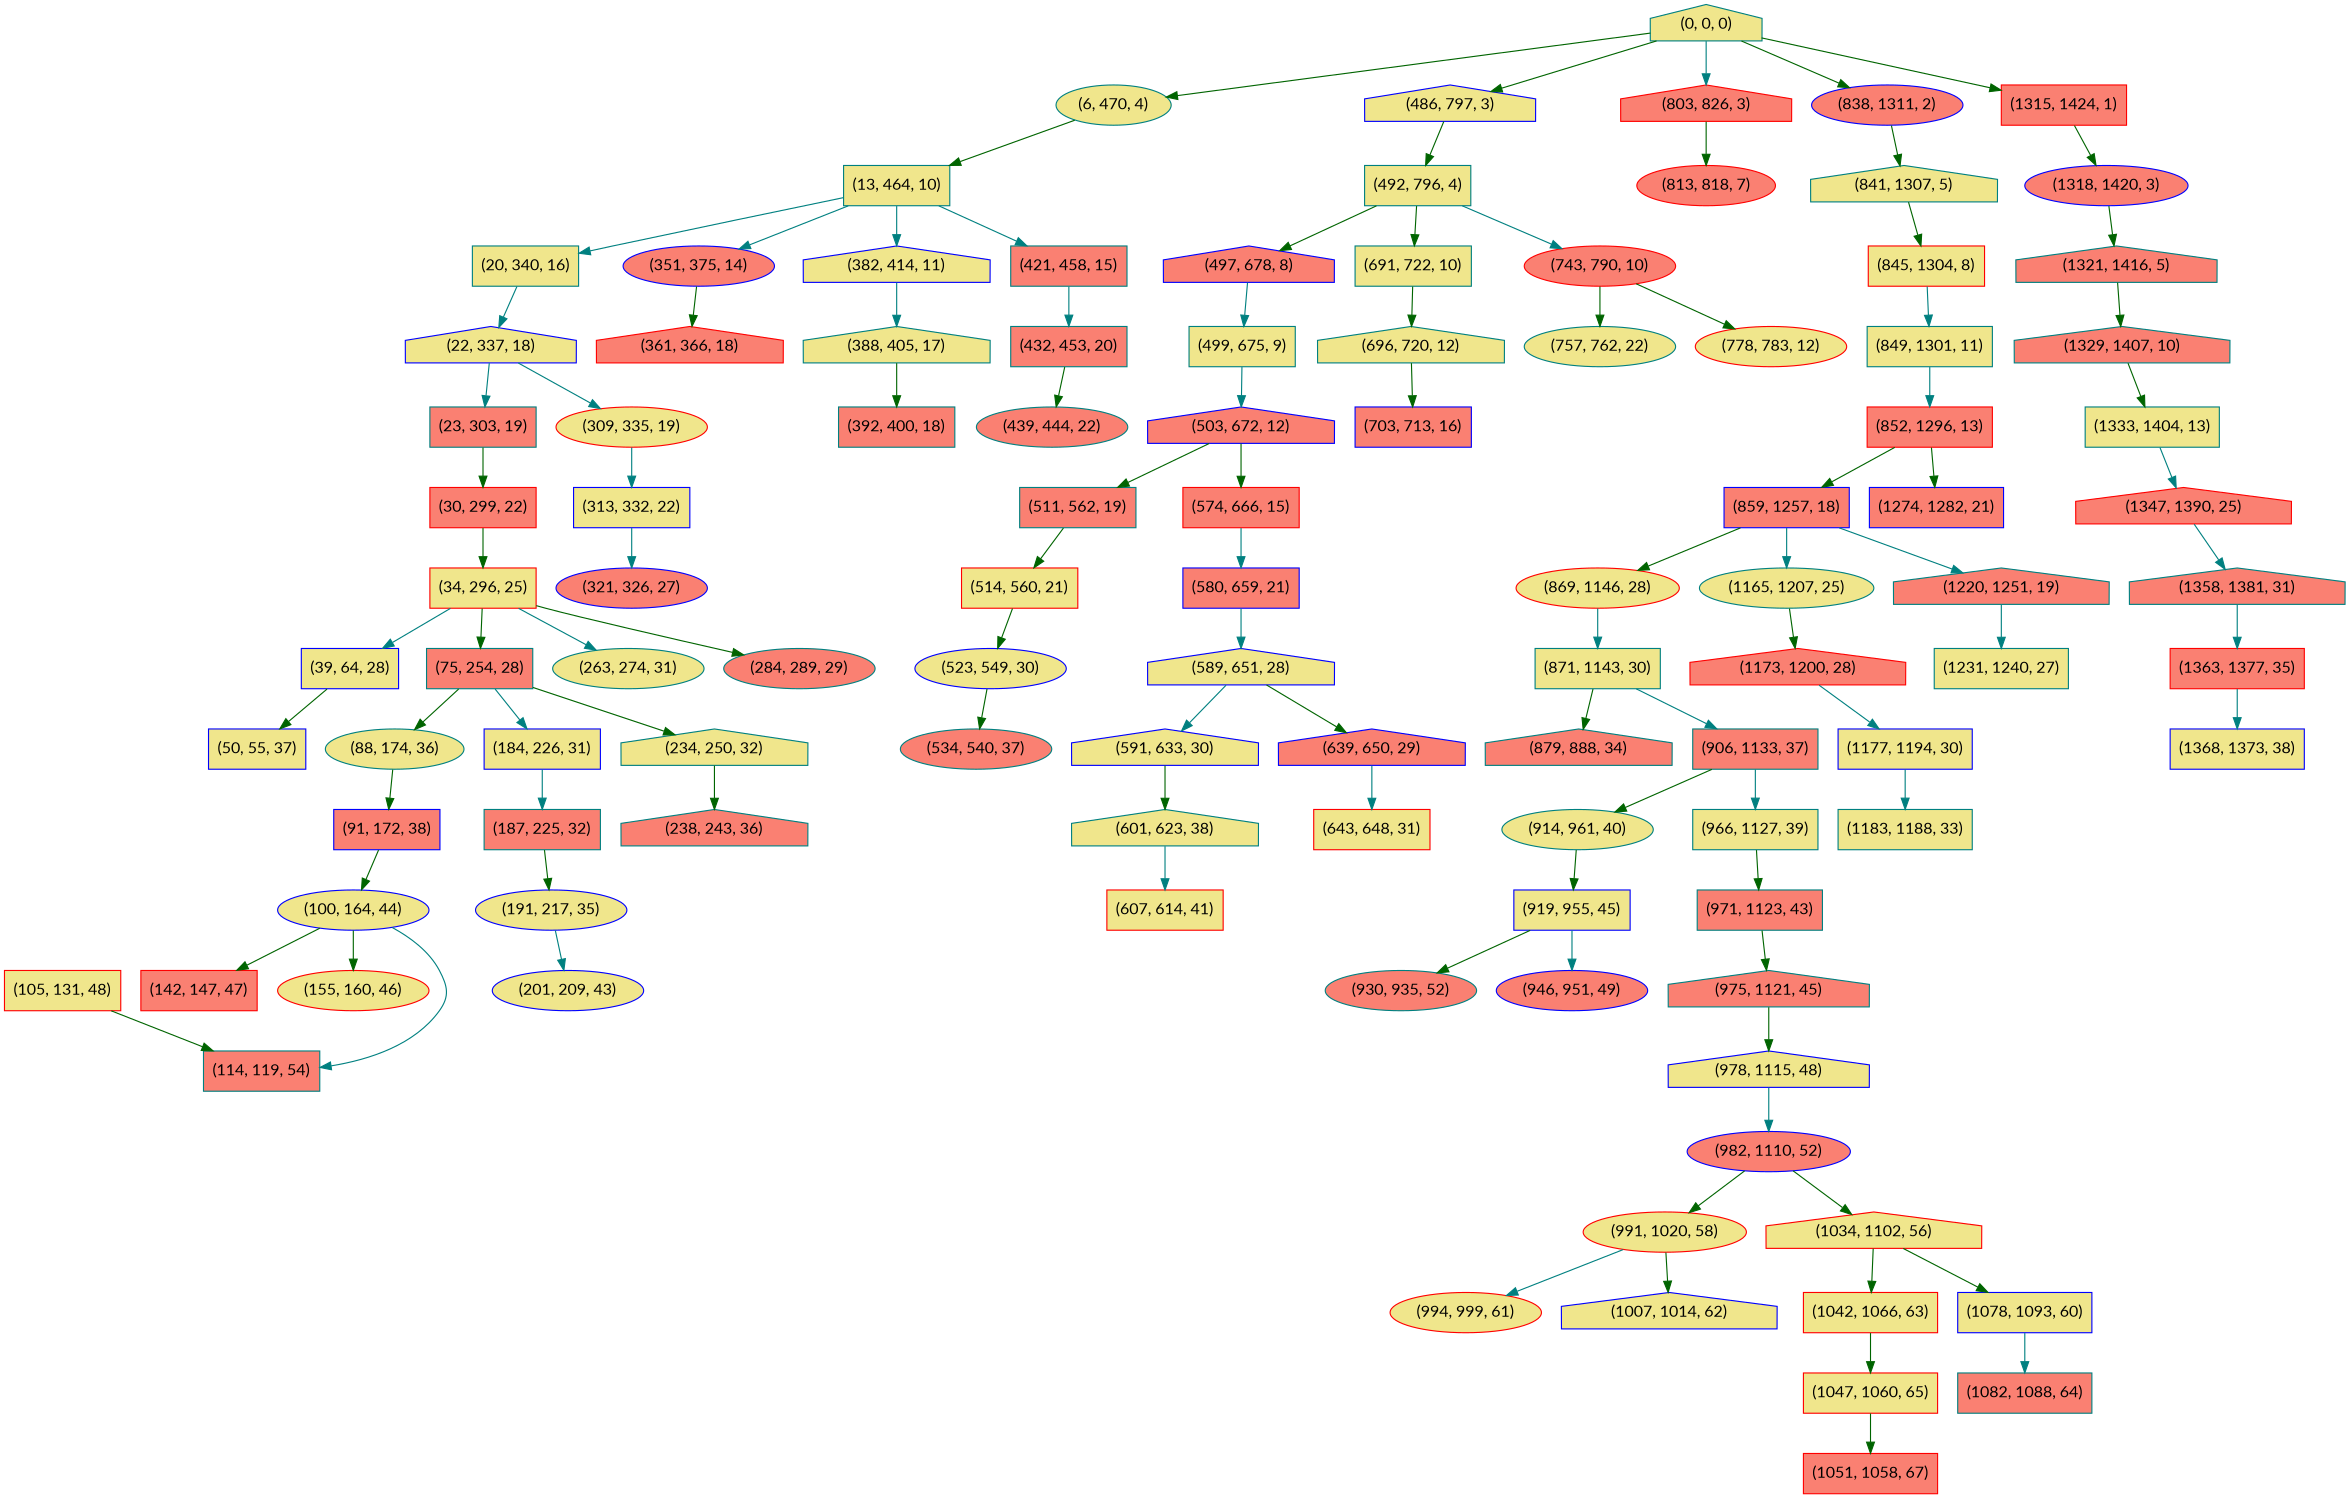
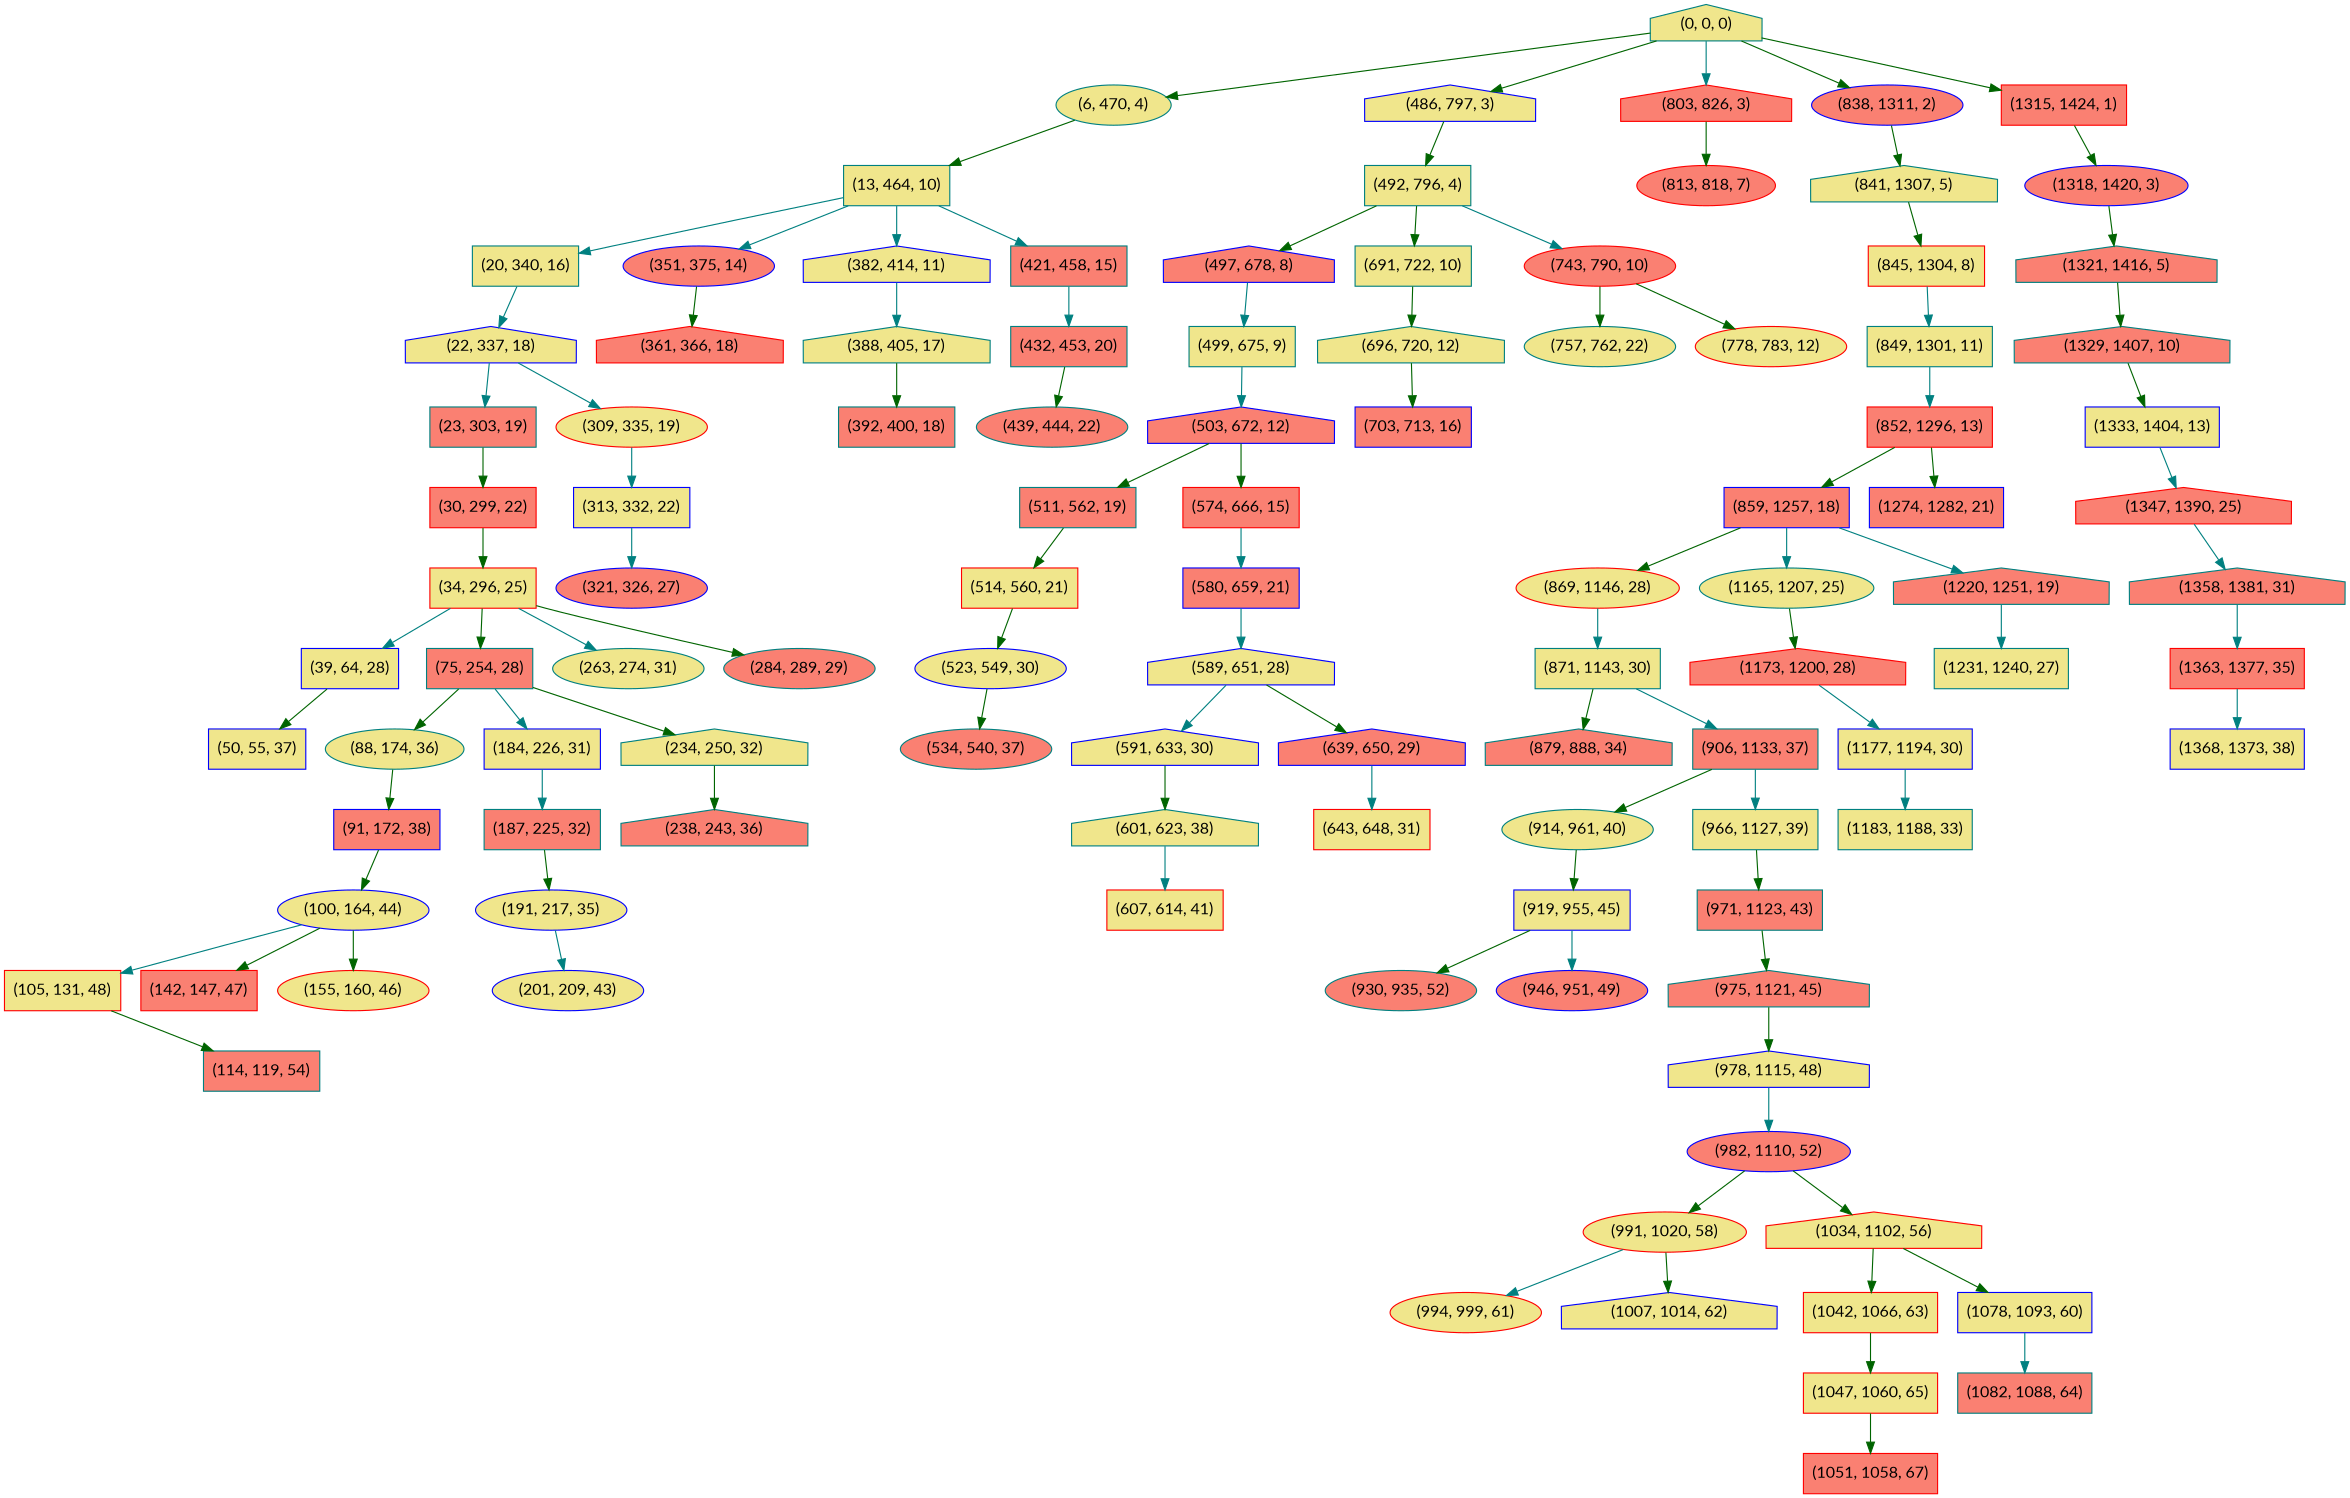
(2152, 427) -> (2152, 427)
(434, 1017) -> (217, 947)
